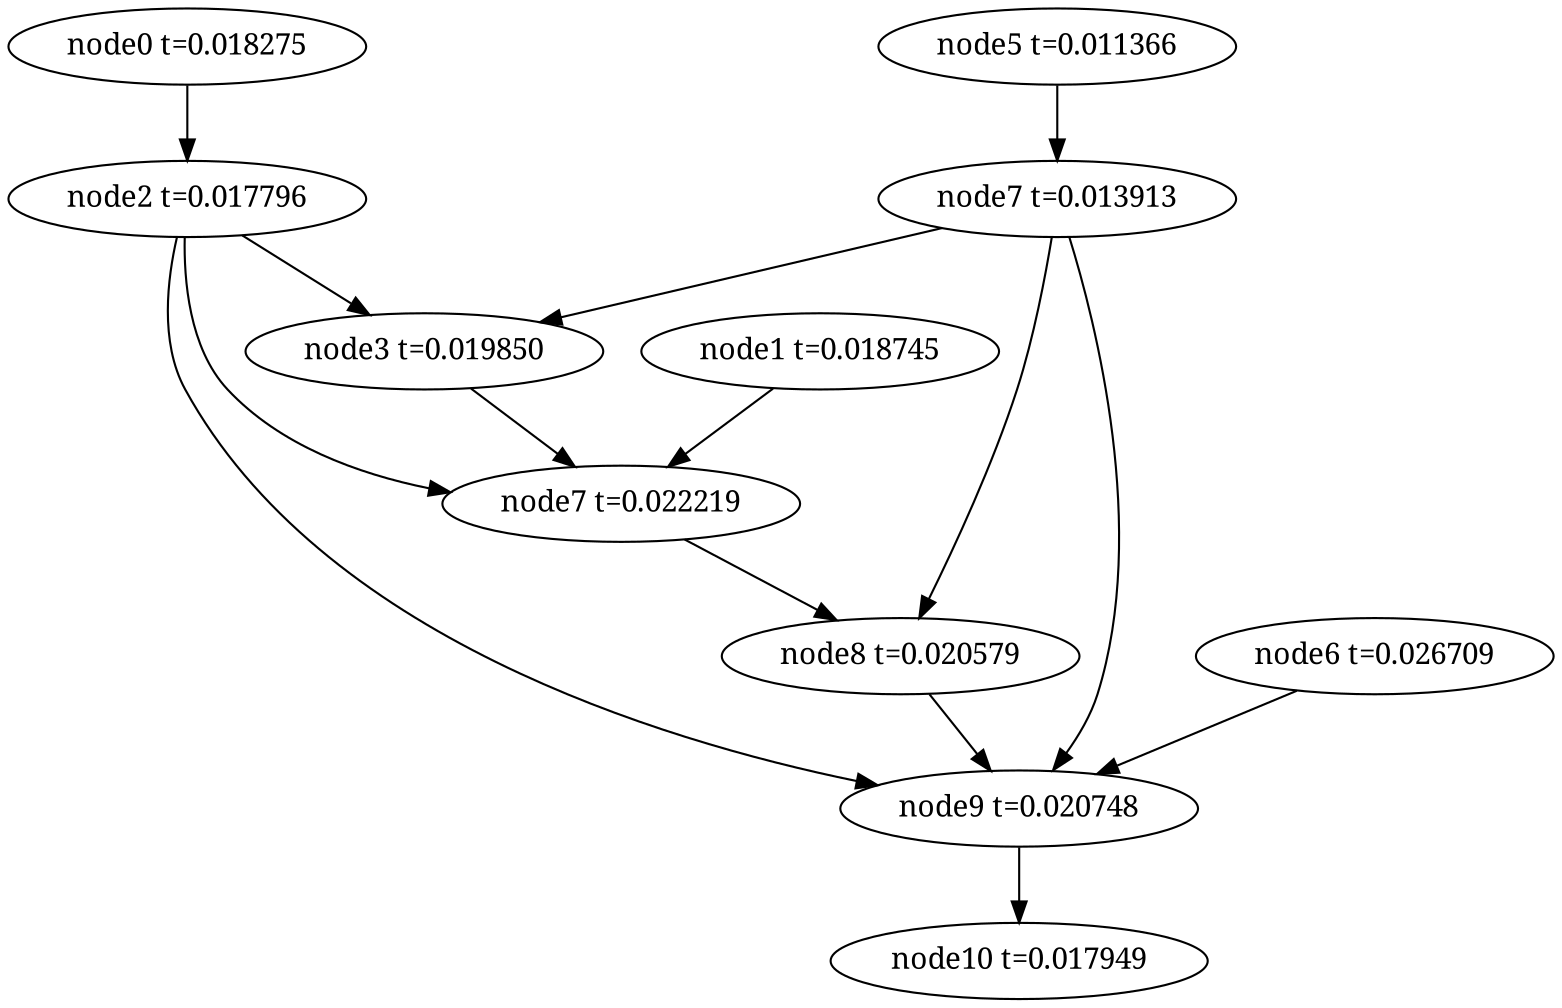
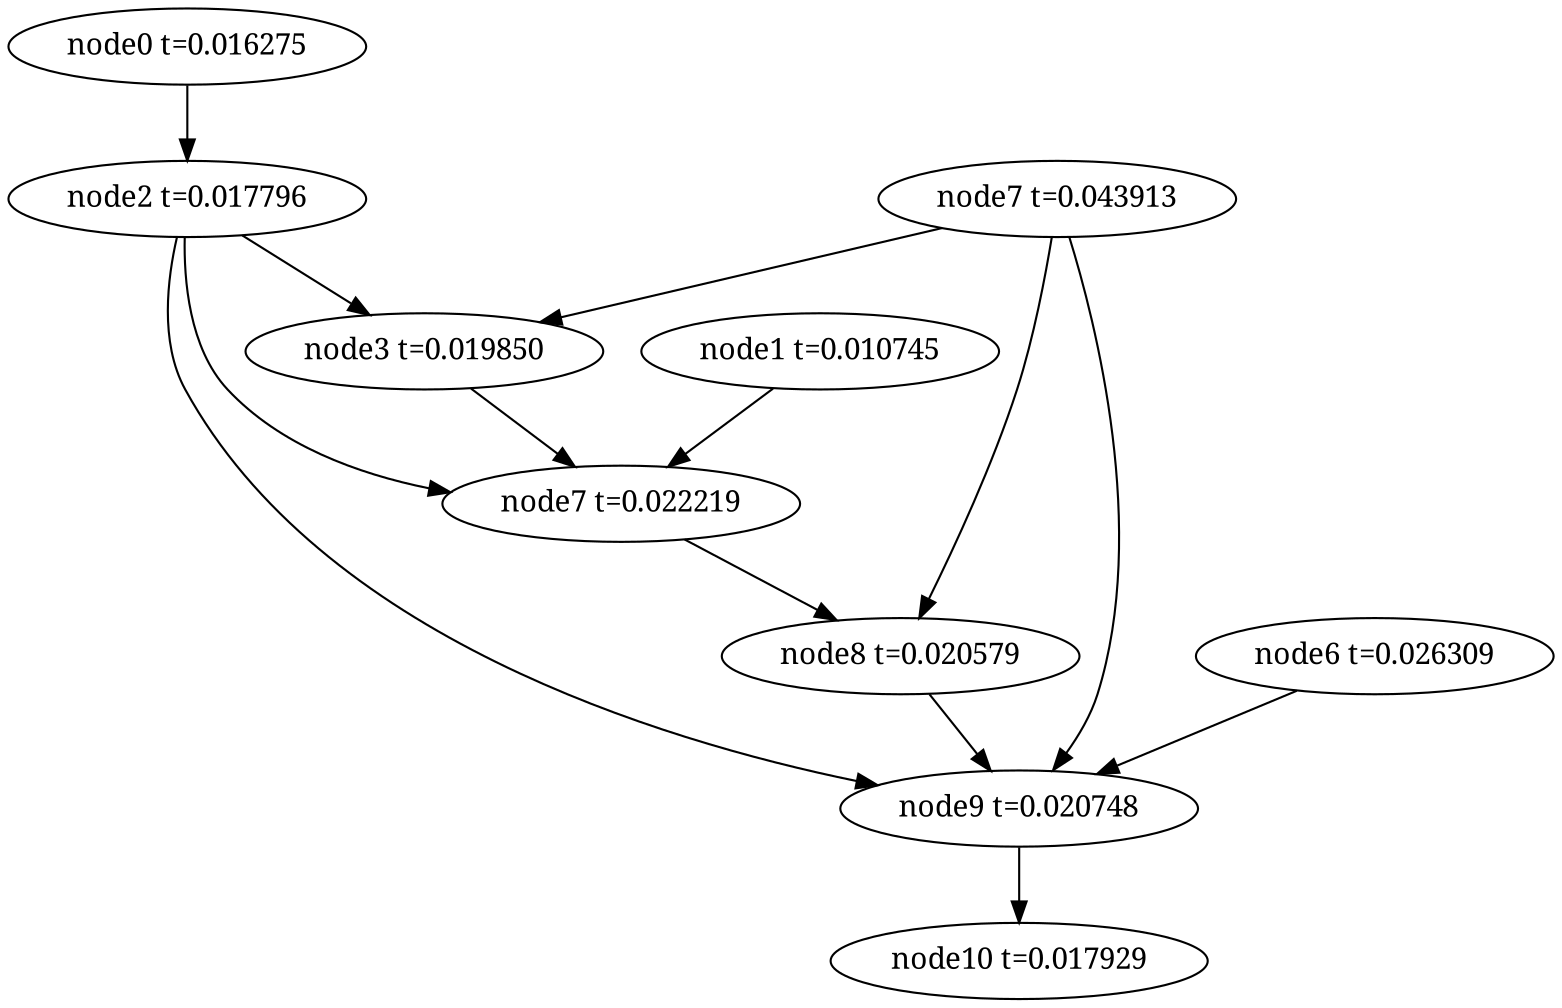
(187, 47) -> (187, 47)
(1057, 47) -> none
(1057, 199) -> (1057, 199)
(820, 351) -> (820, 351)
(1375, 656) -> (1375, 656)
(1019, 961) -> (1019, 961)
